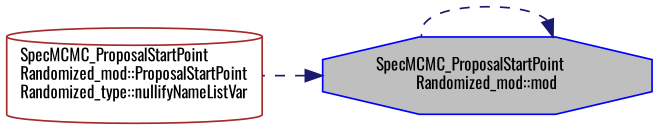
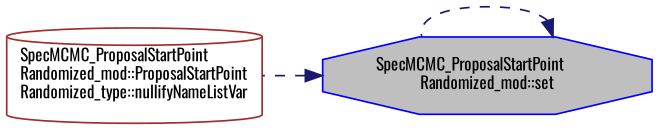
(487, 76) -> (487, 76)
